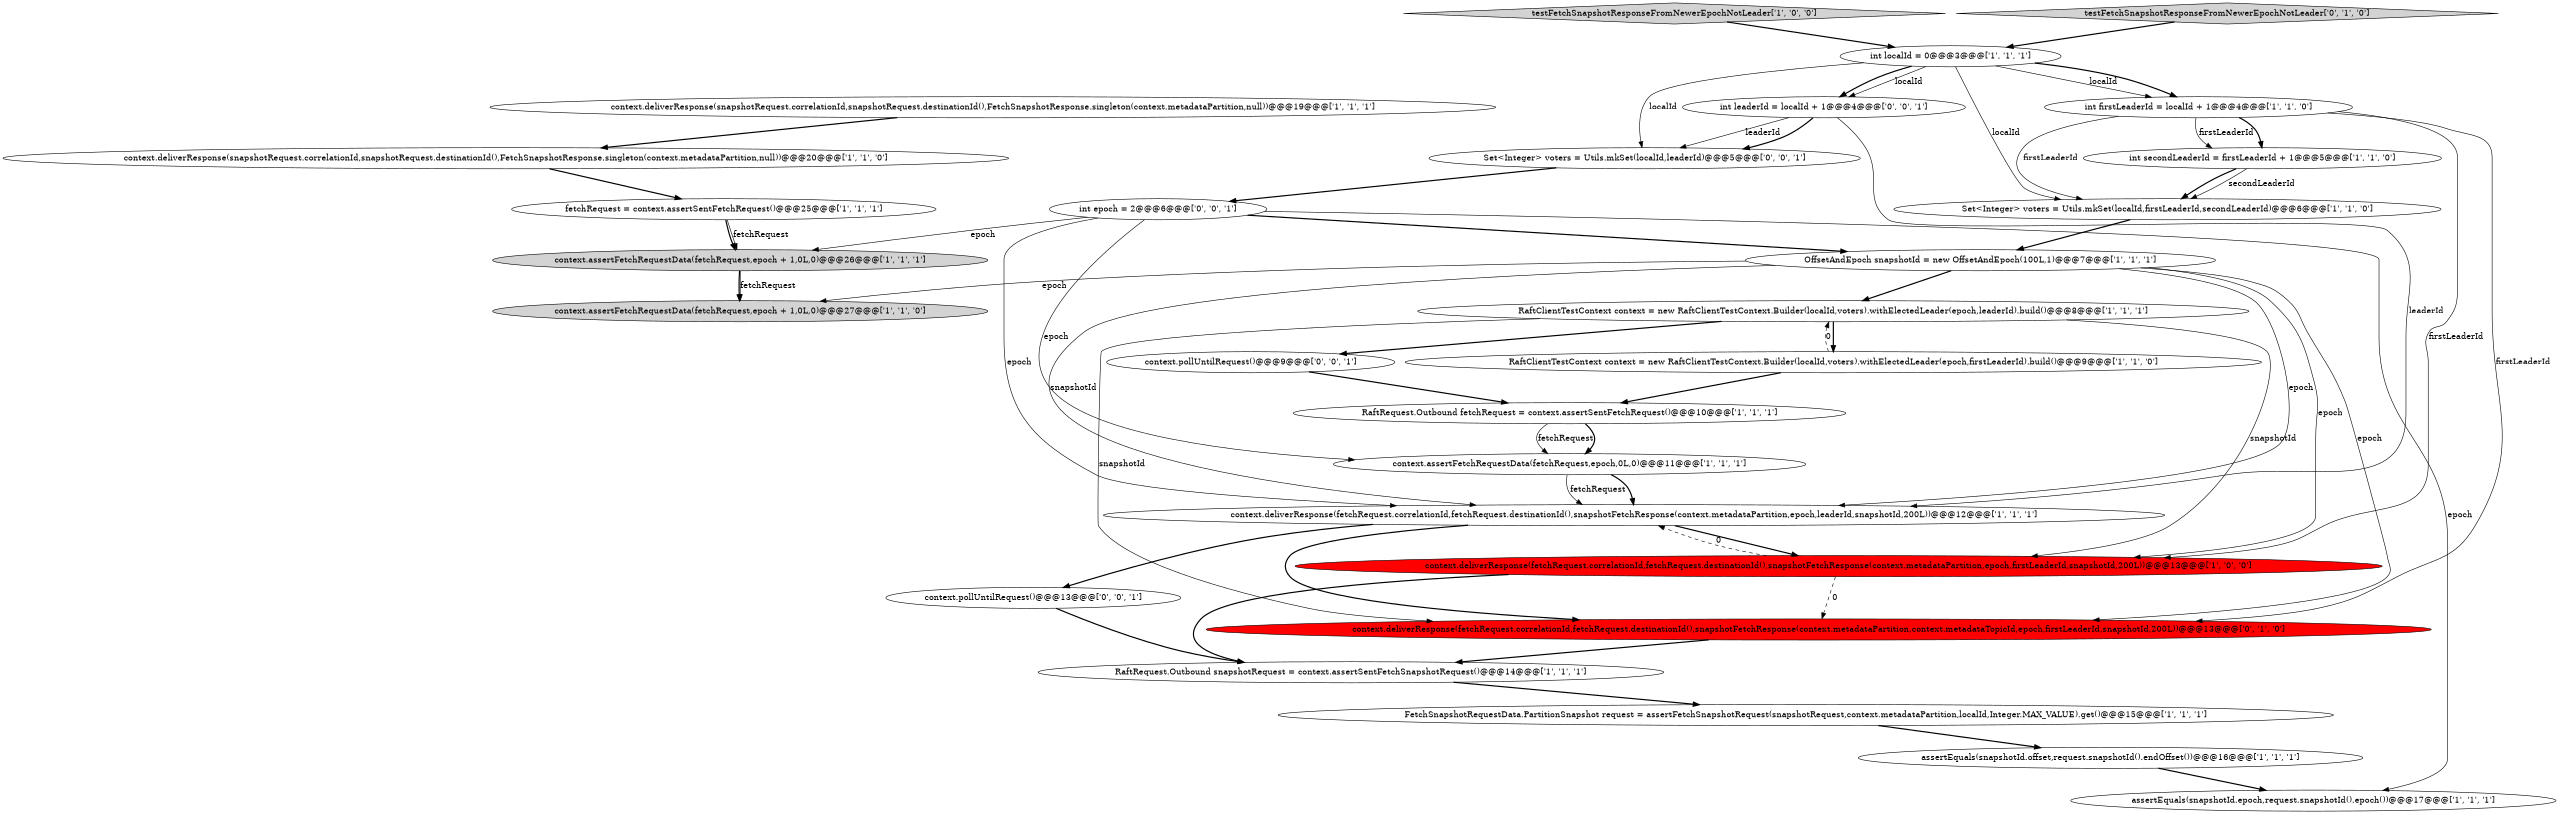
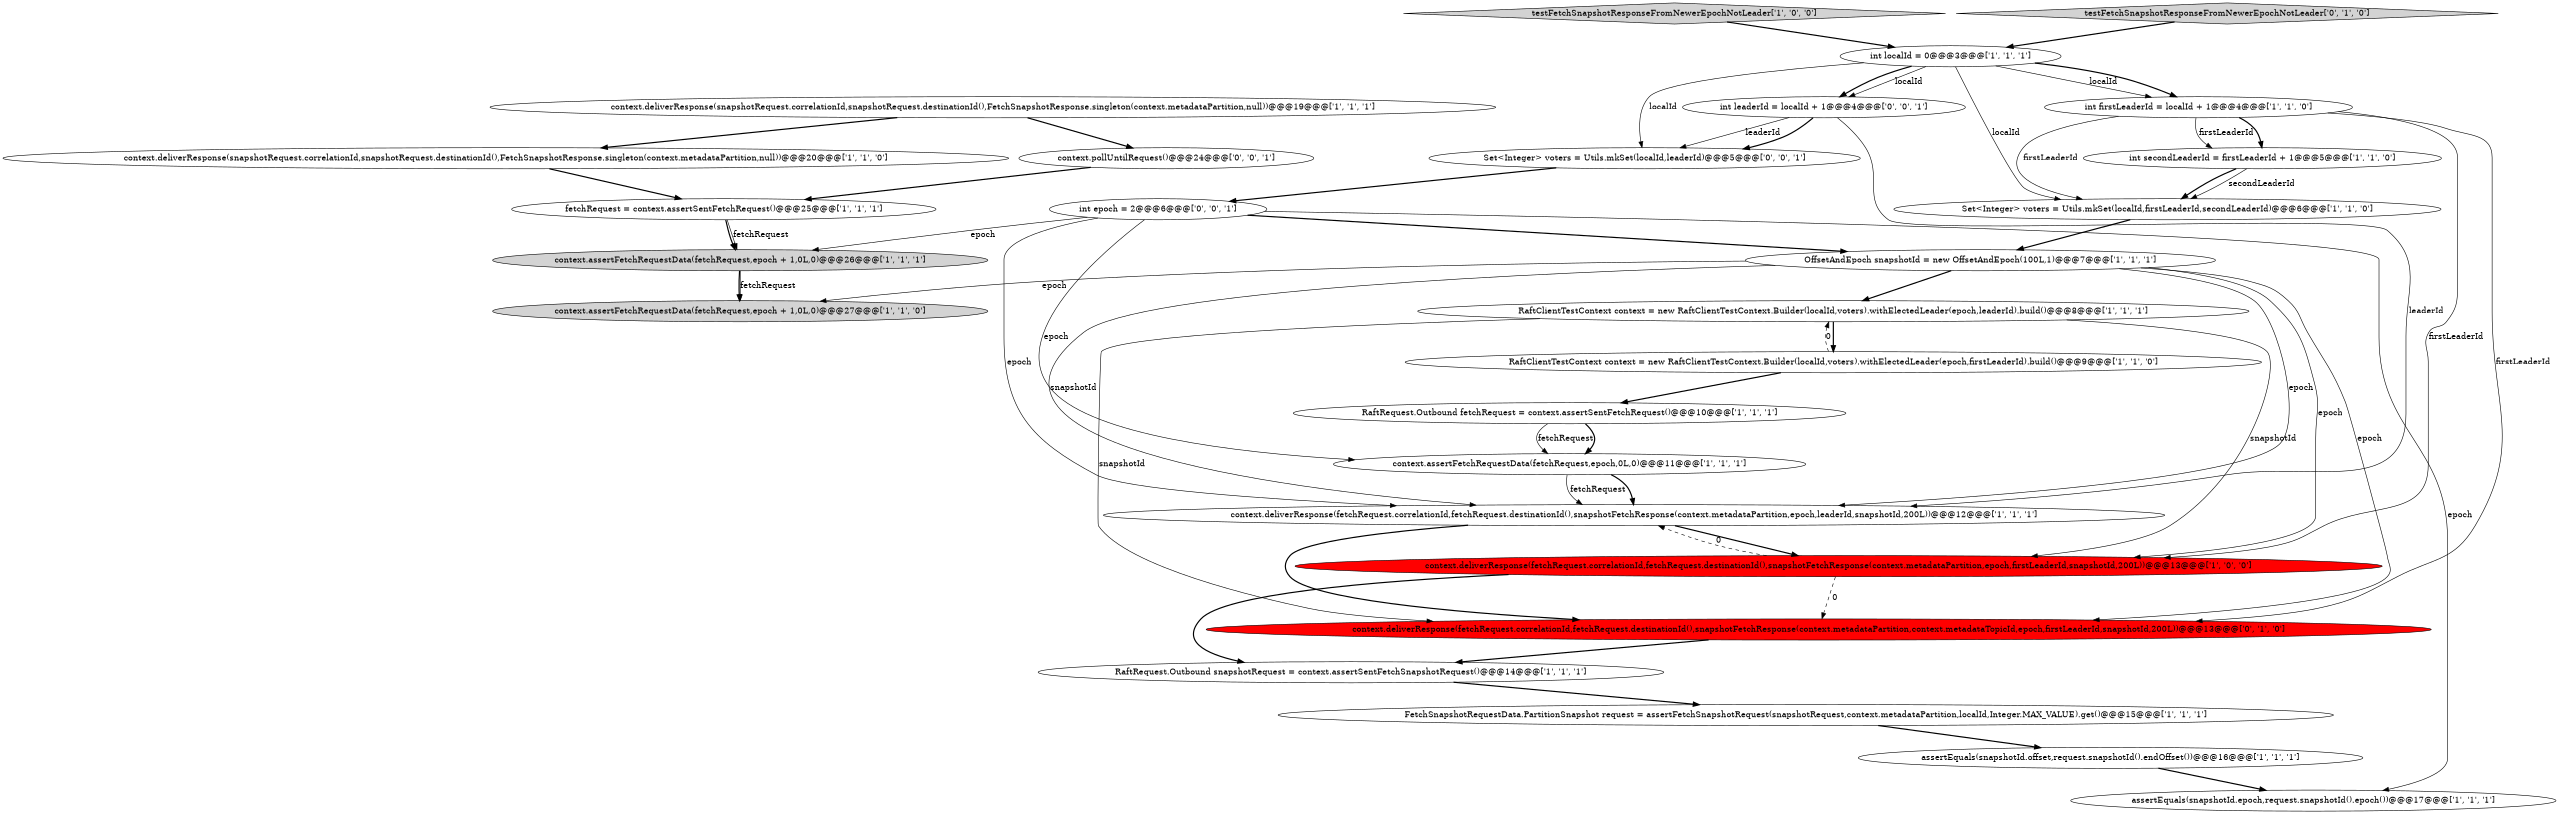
none -> (1166, 158)
(1251, 362) -> none
(1033, 598) -> none
